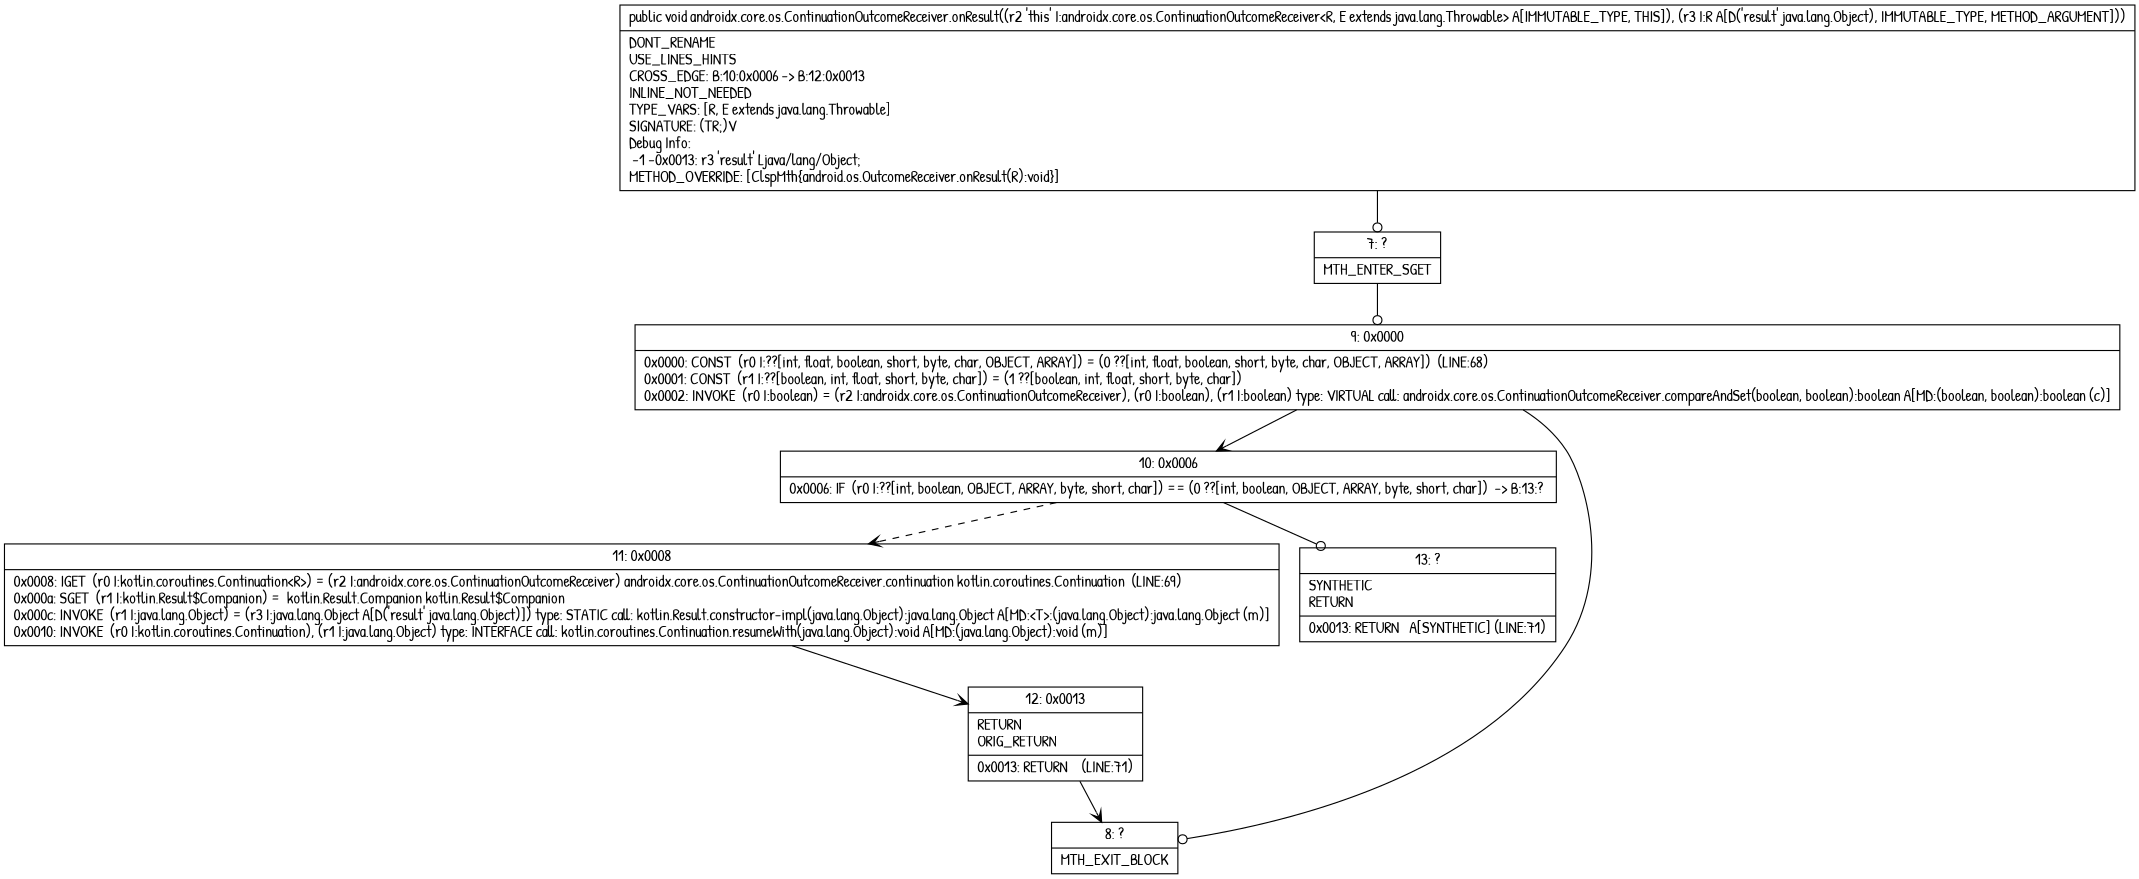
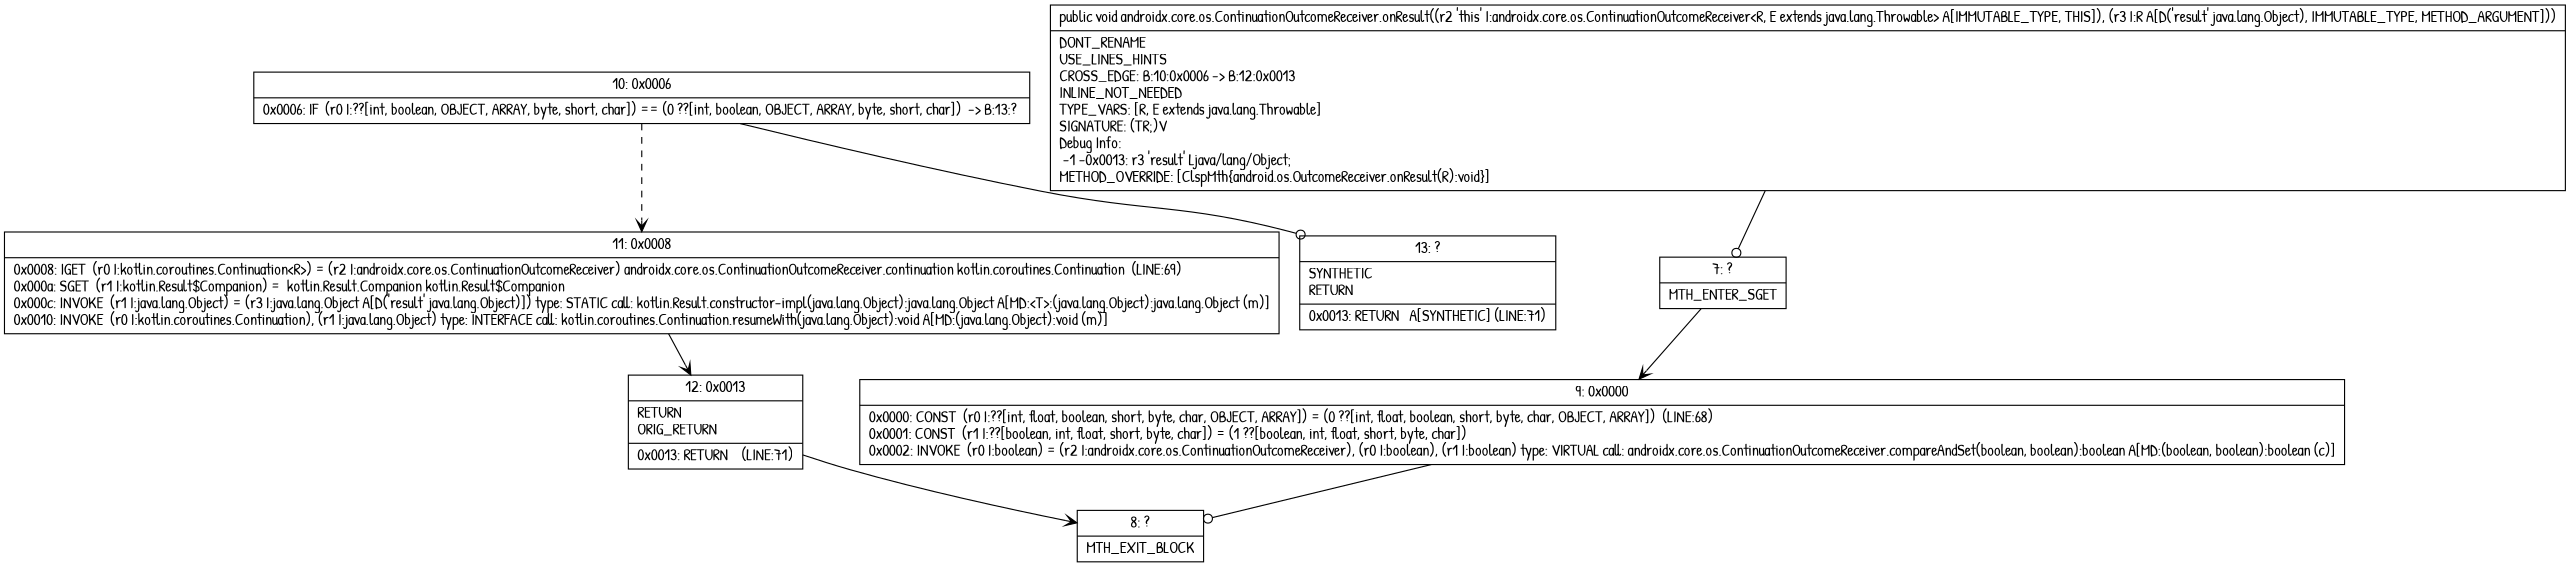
(1377, 300) -> (1674, 340)
(1262, 428) -> none
